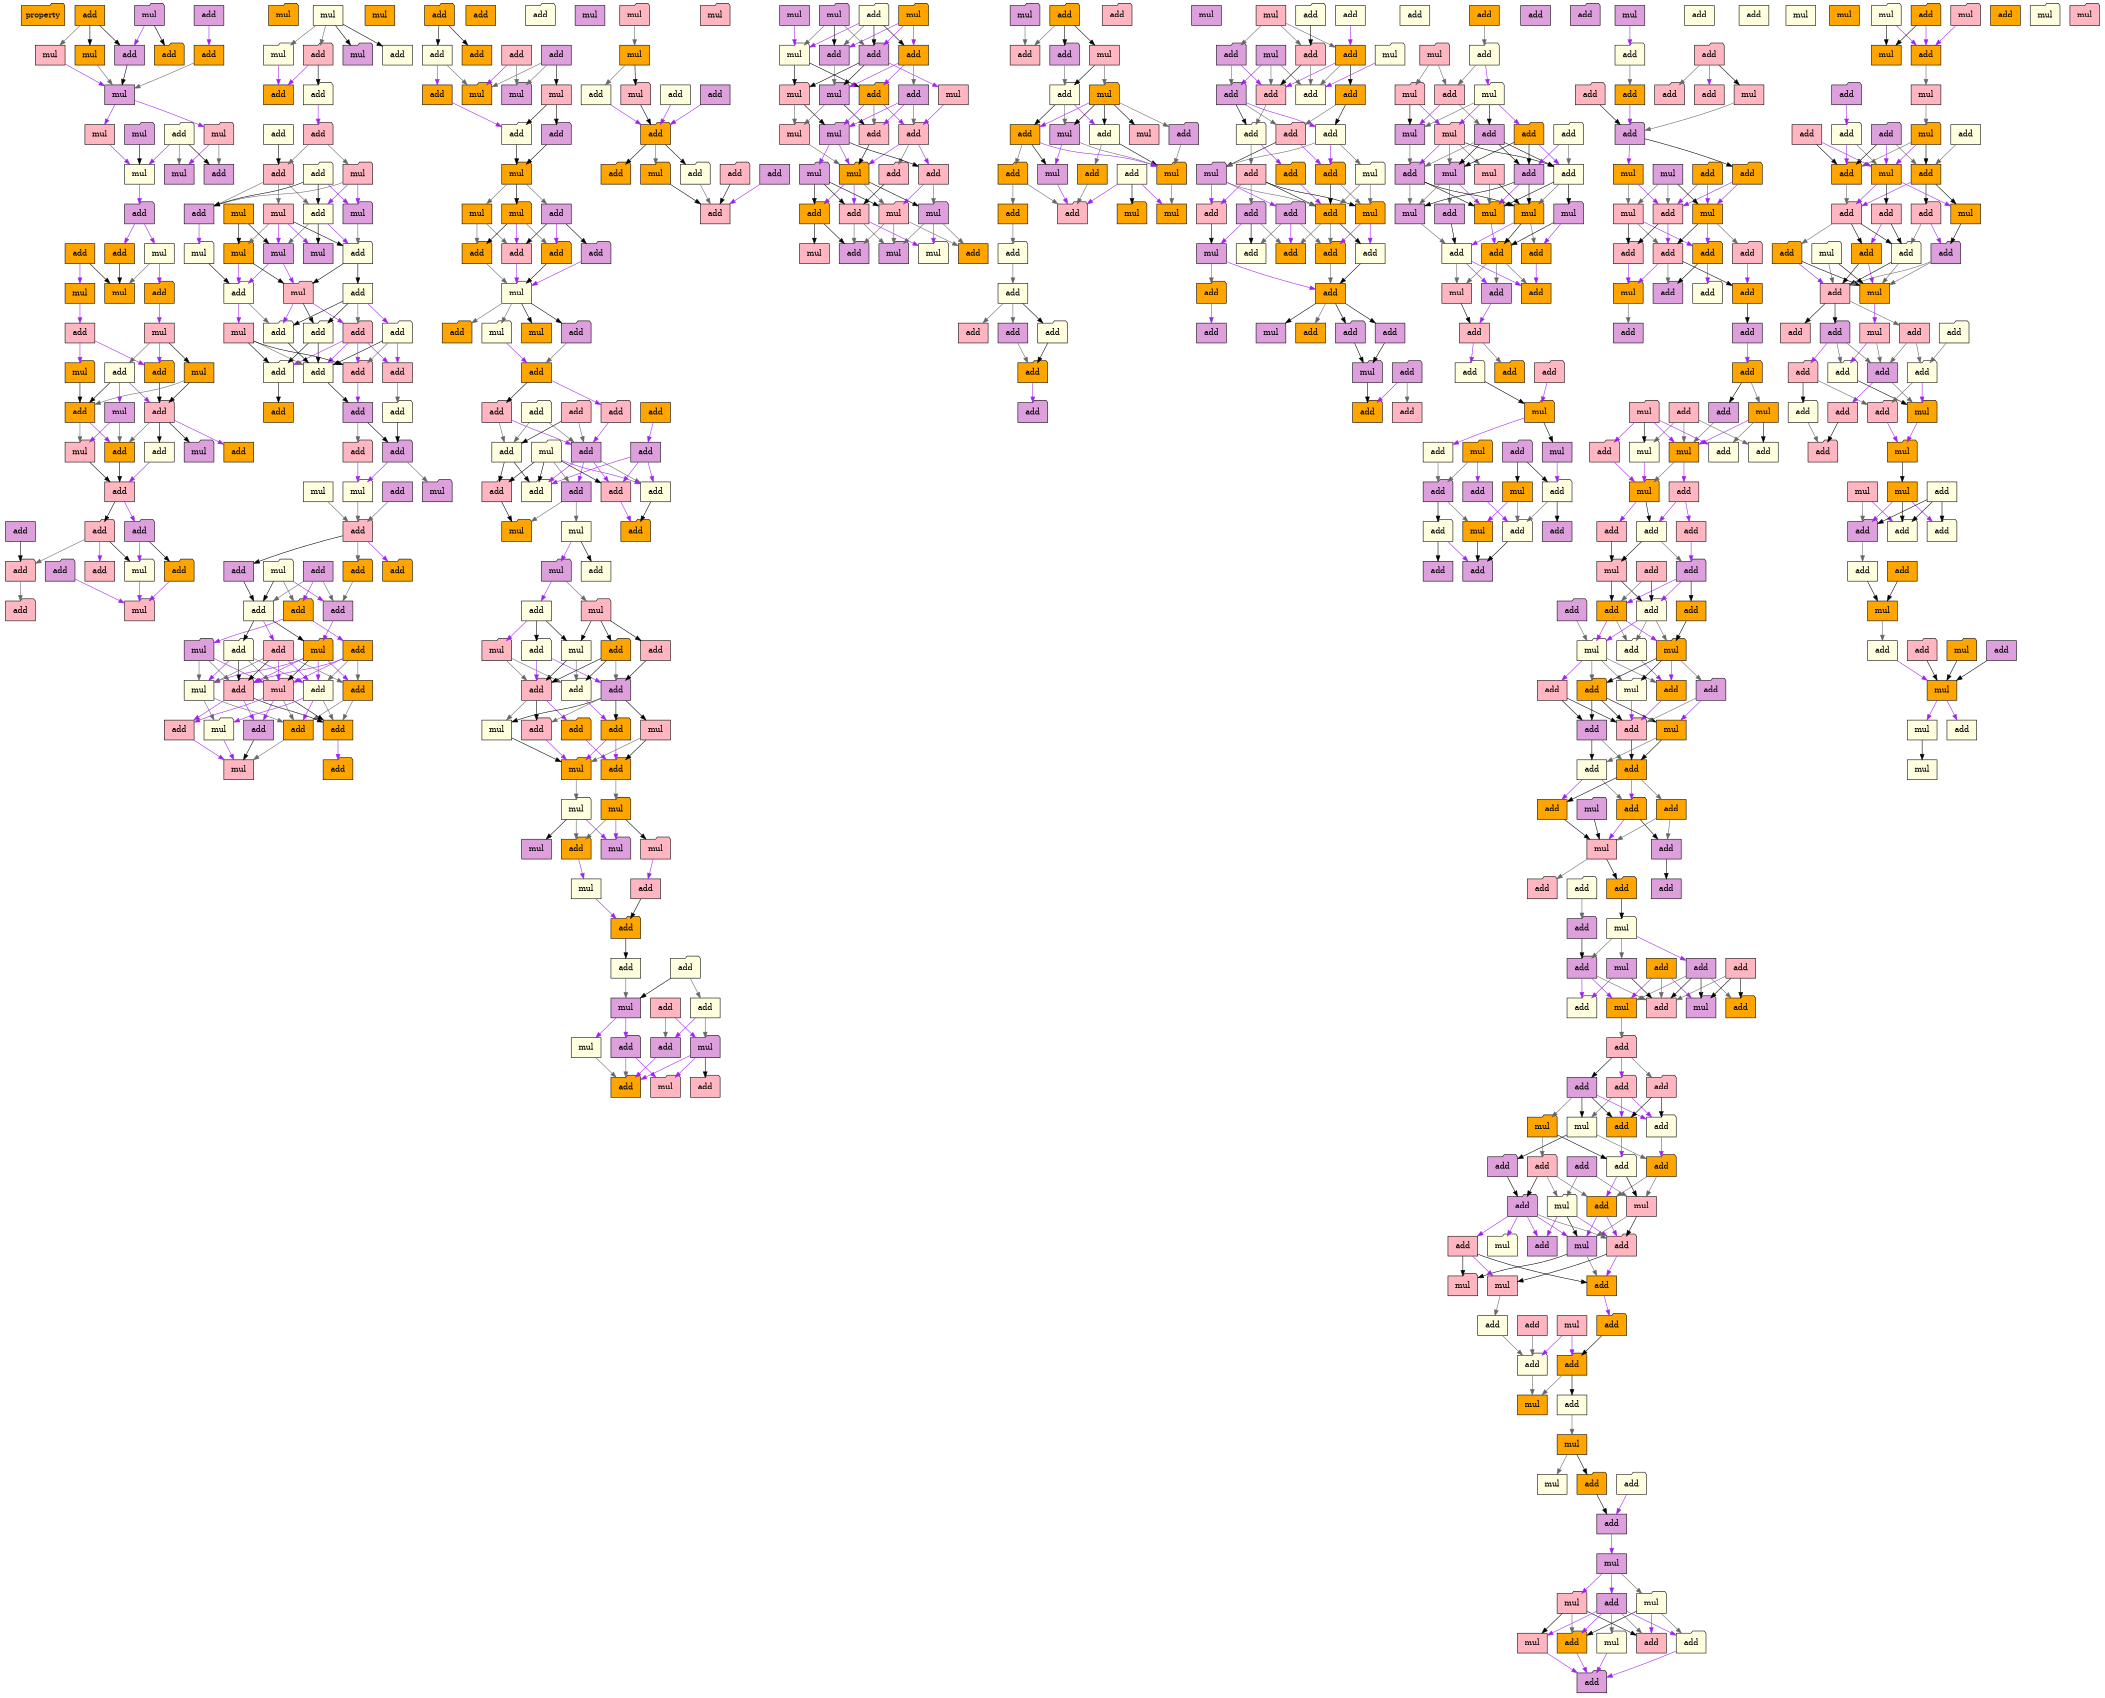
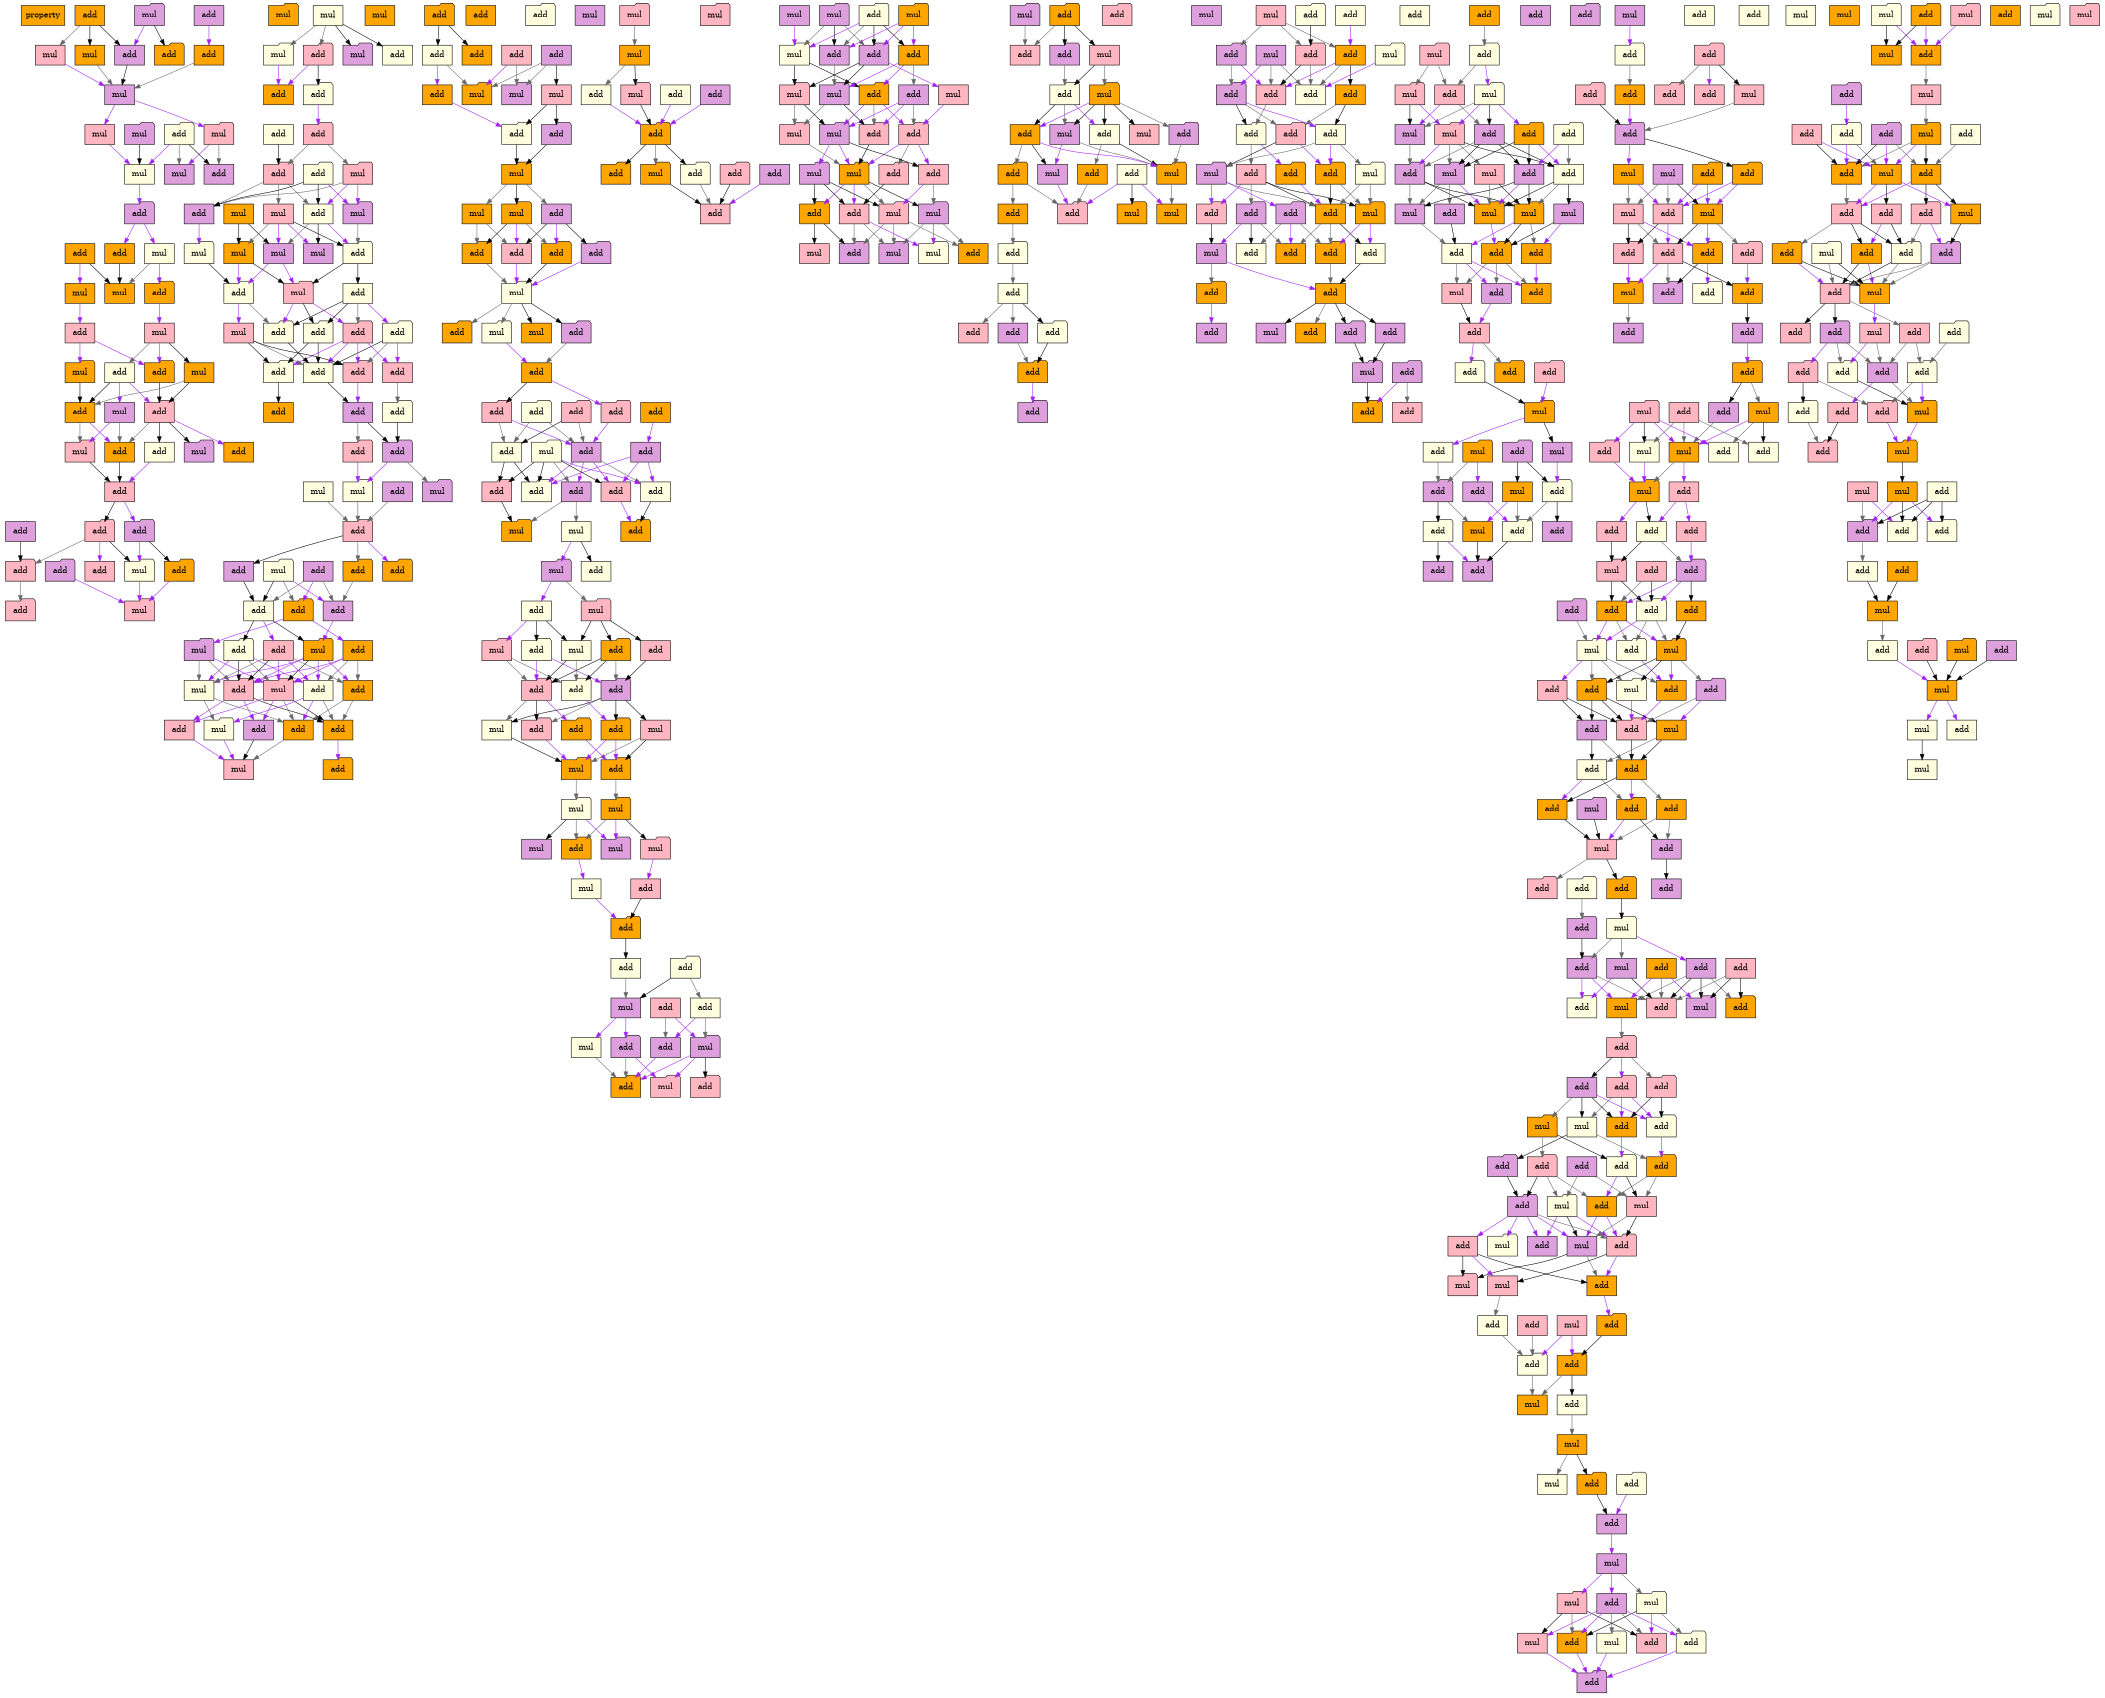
(43, 15) -> (43, 15)
